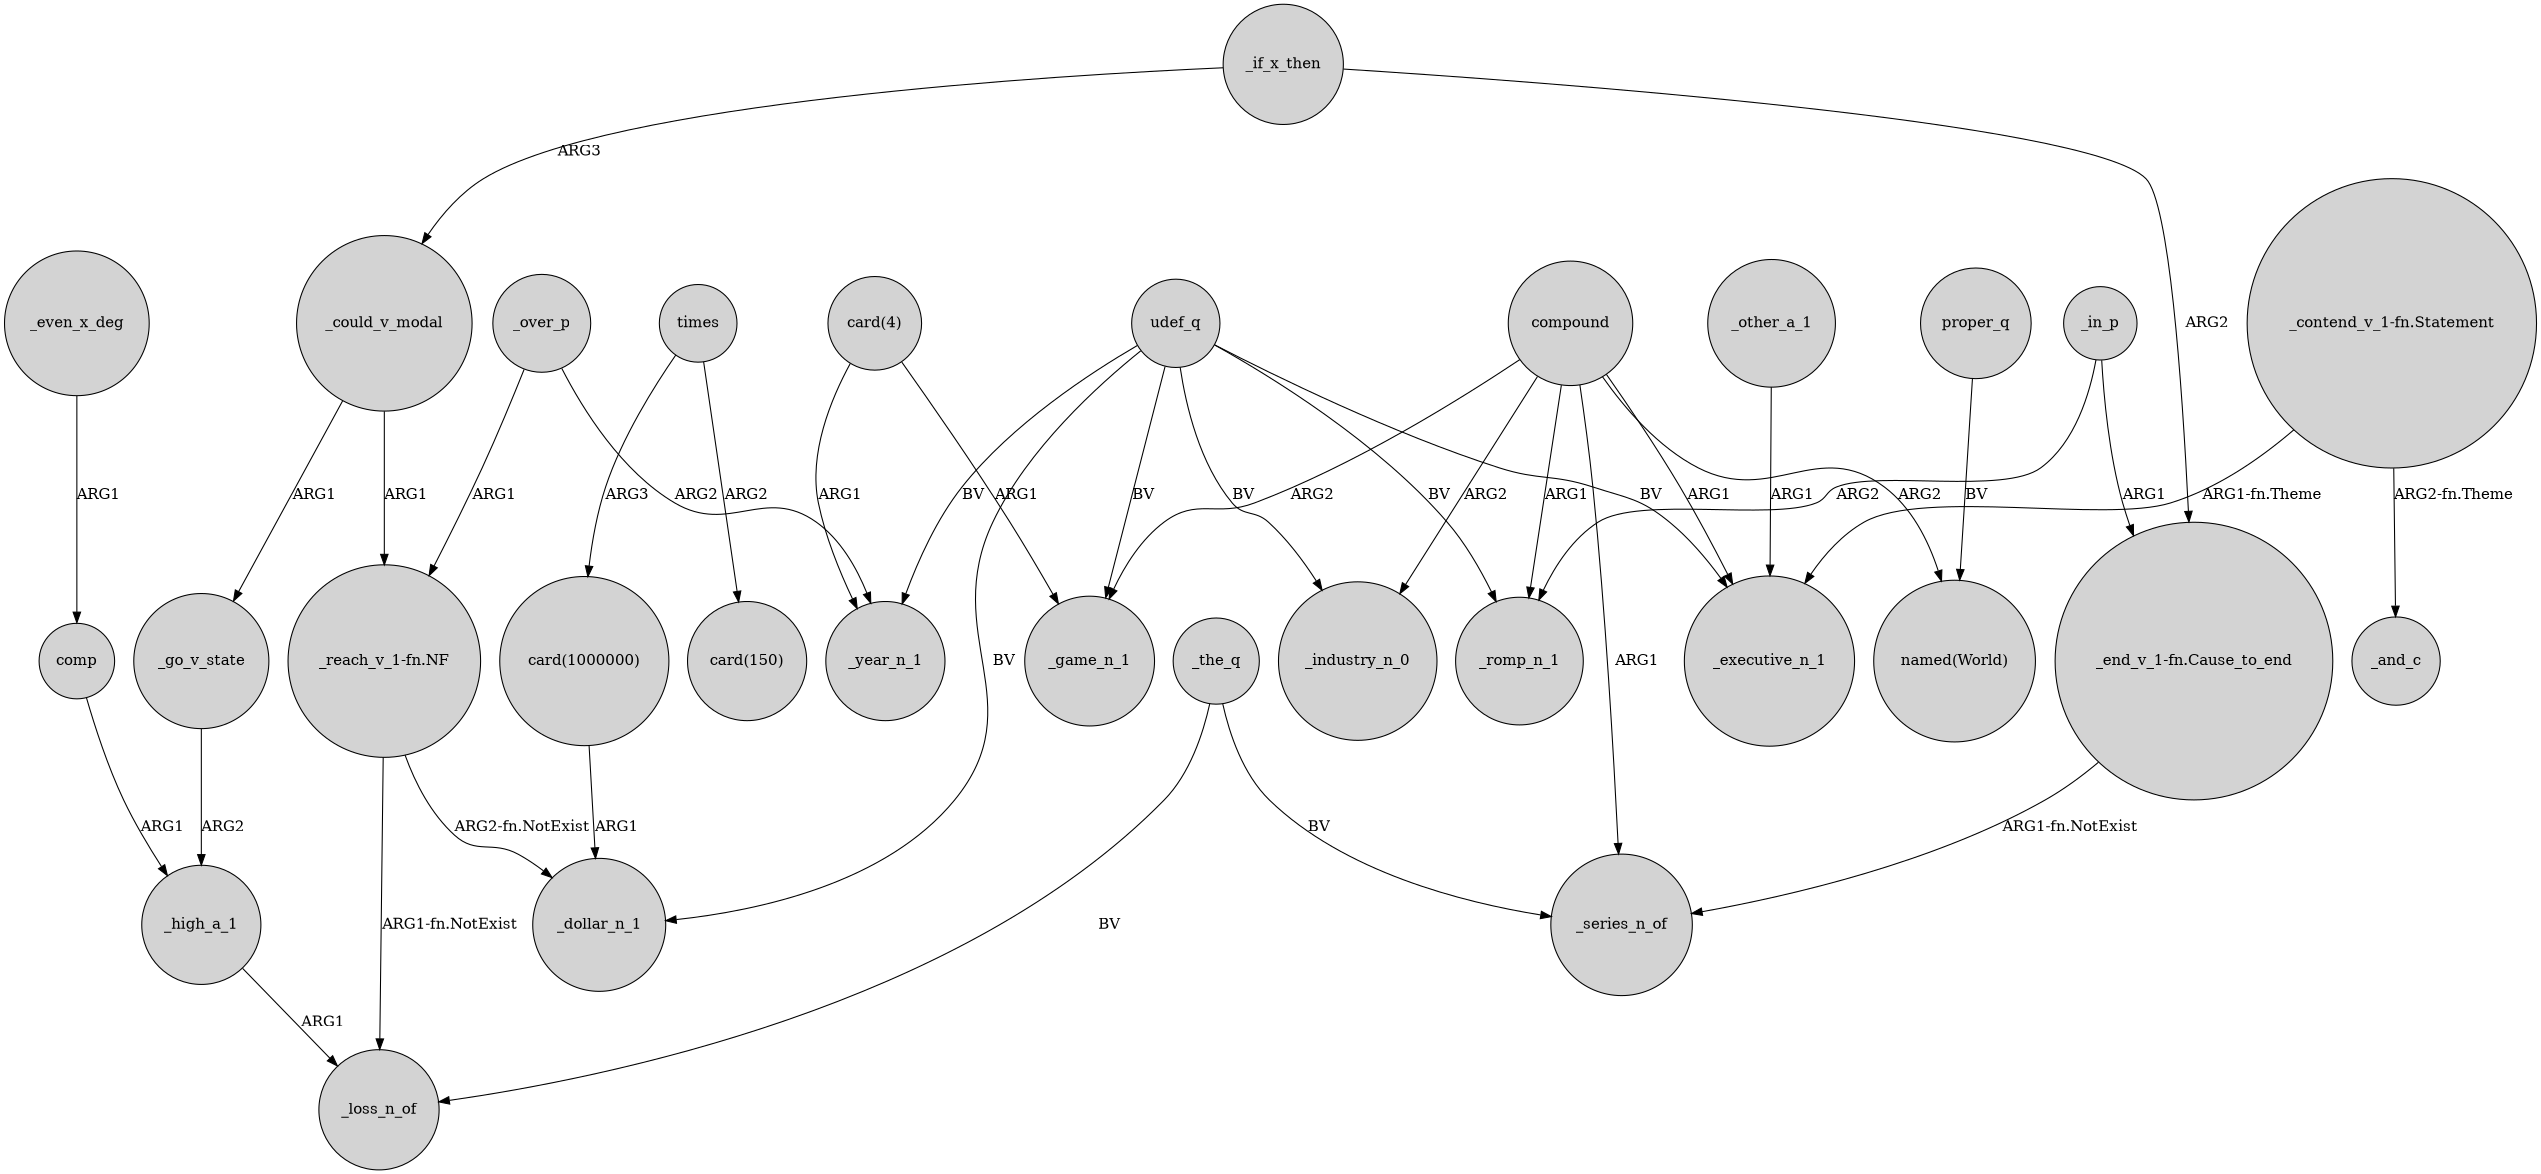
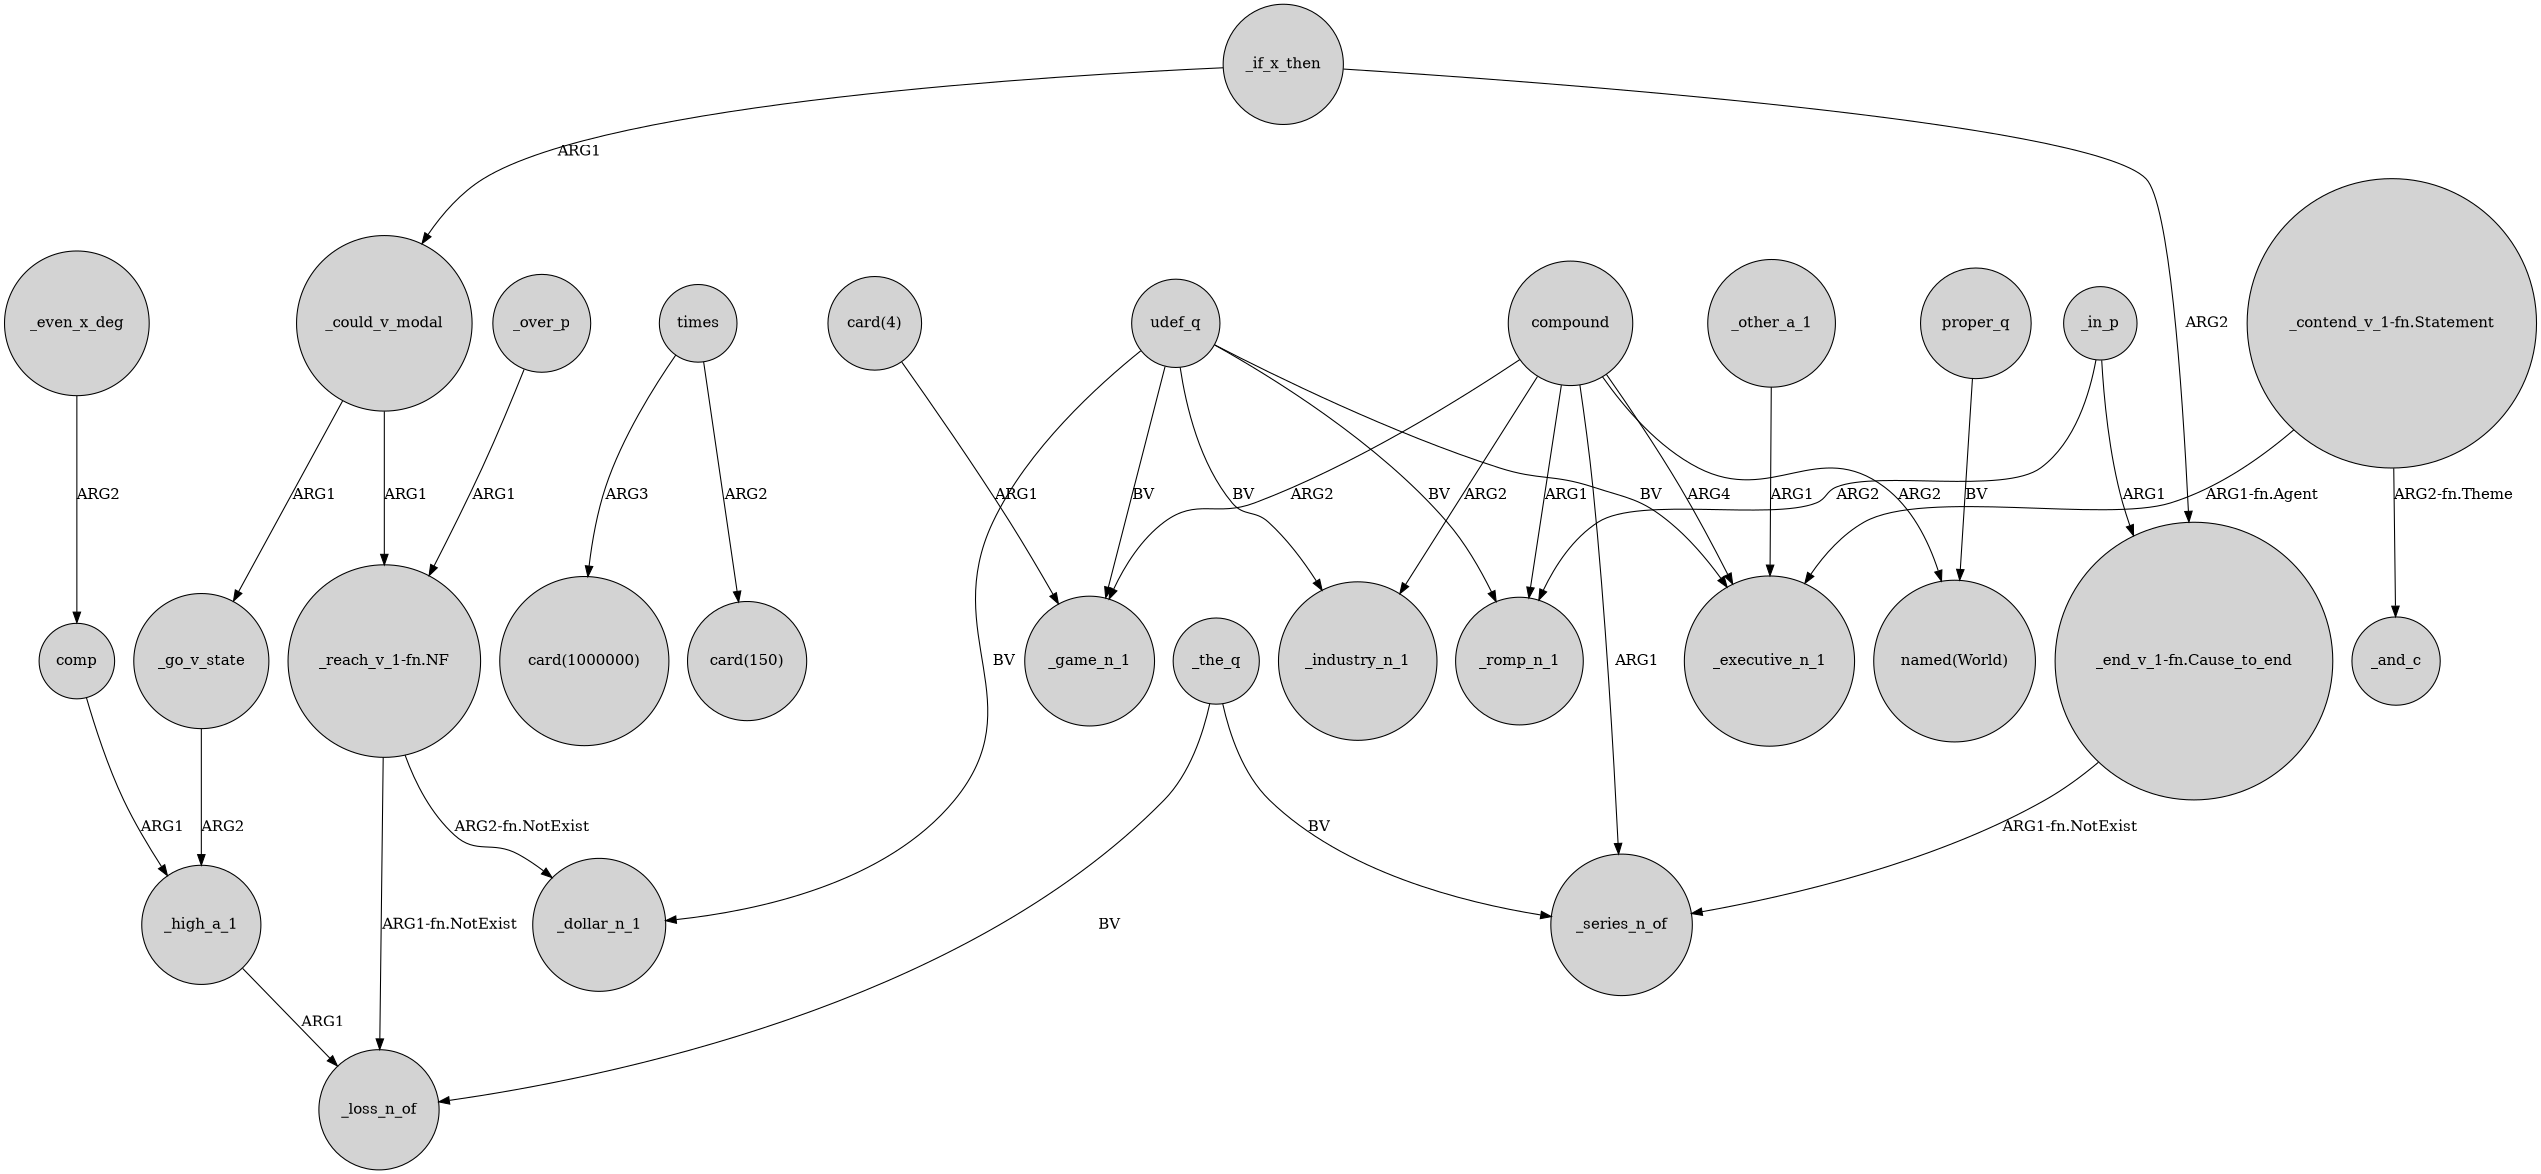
(580, 152) -> (580, 152)
(99, 495) -> (99, 495)
(1709, 495) -> (1709, 495)
(2262, 495) -> (2262, 495)
(885, 661) -> none
(1358, 661) -> (1358, 661)
(592, 797) -> none
